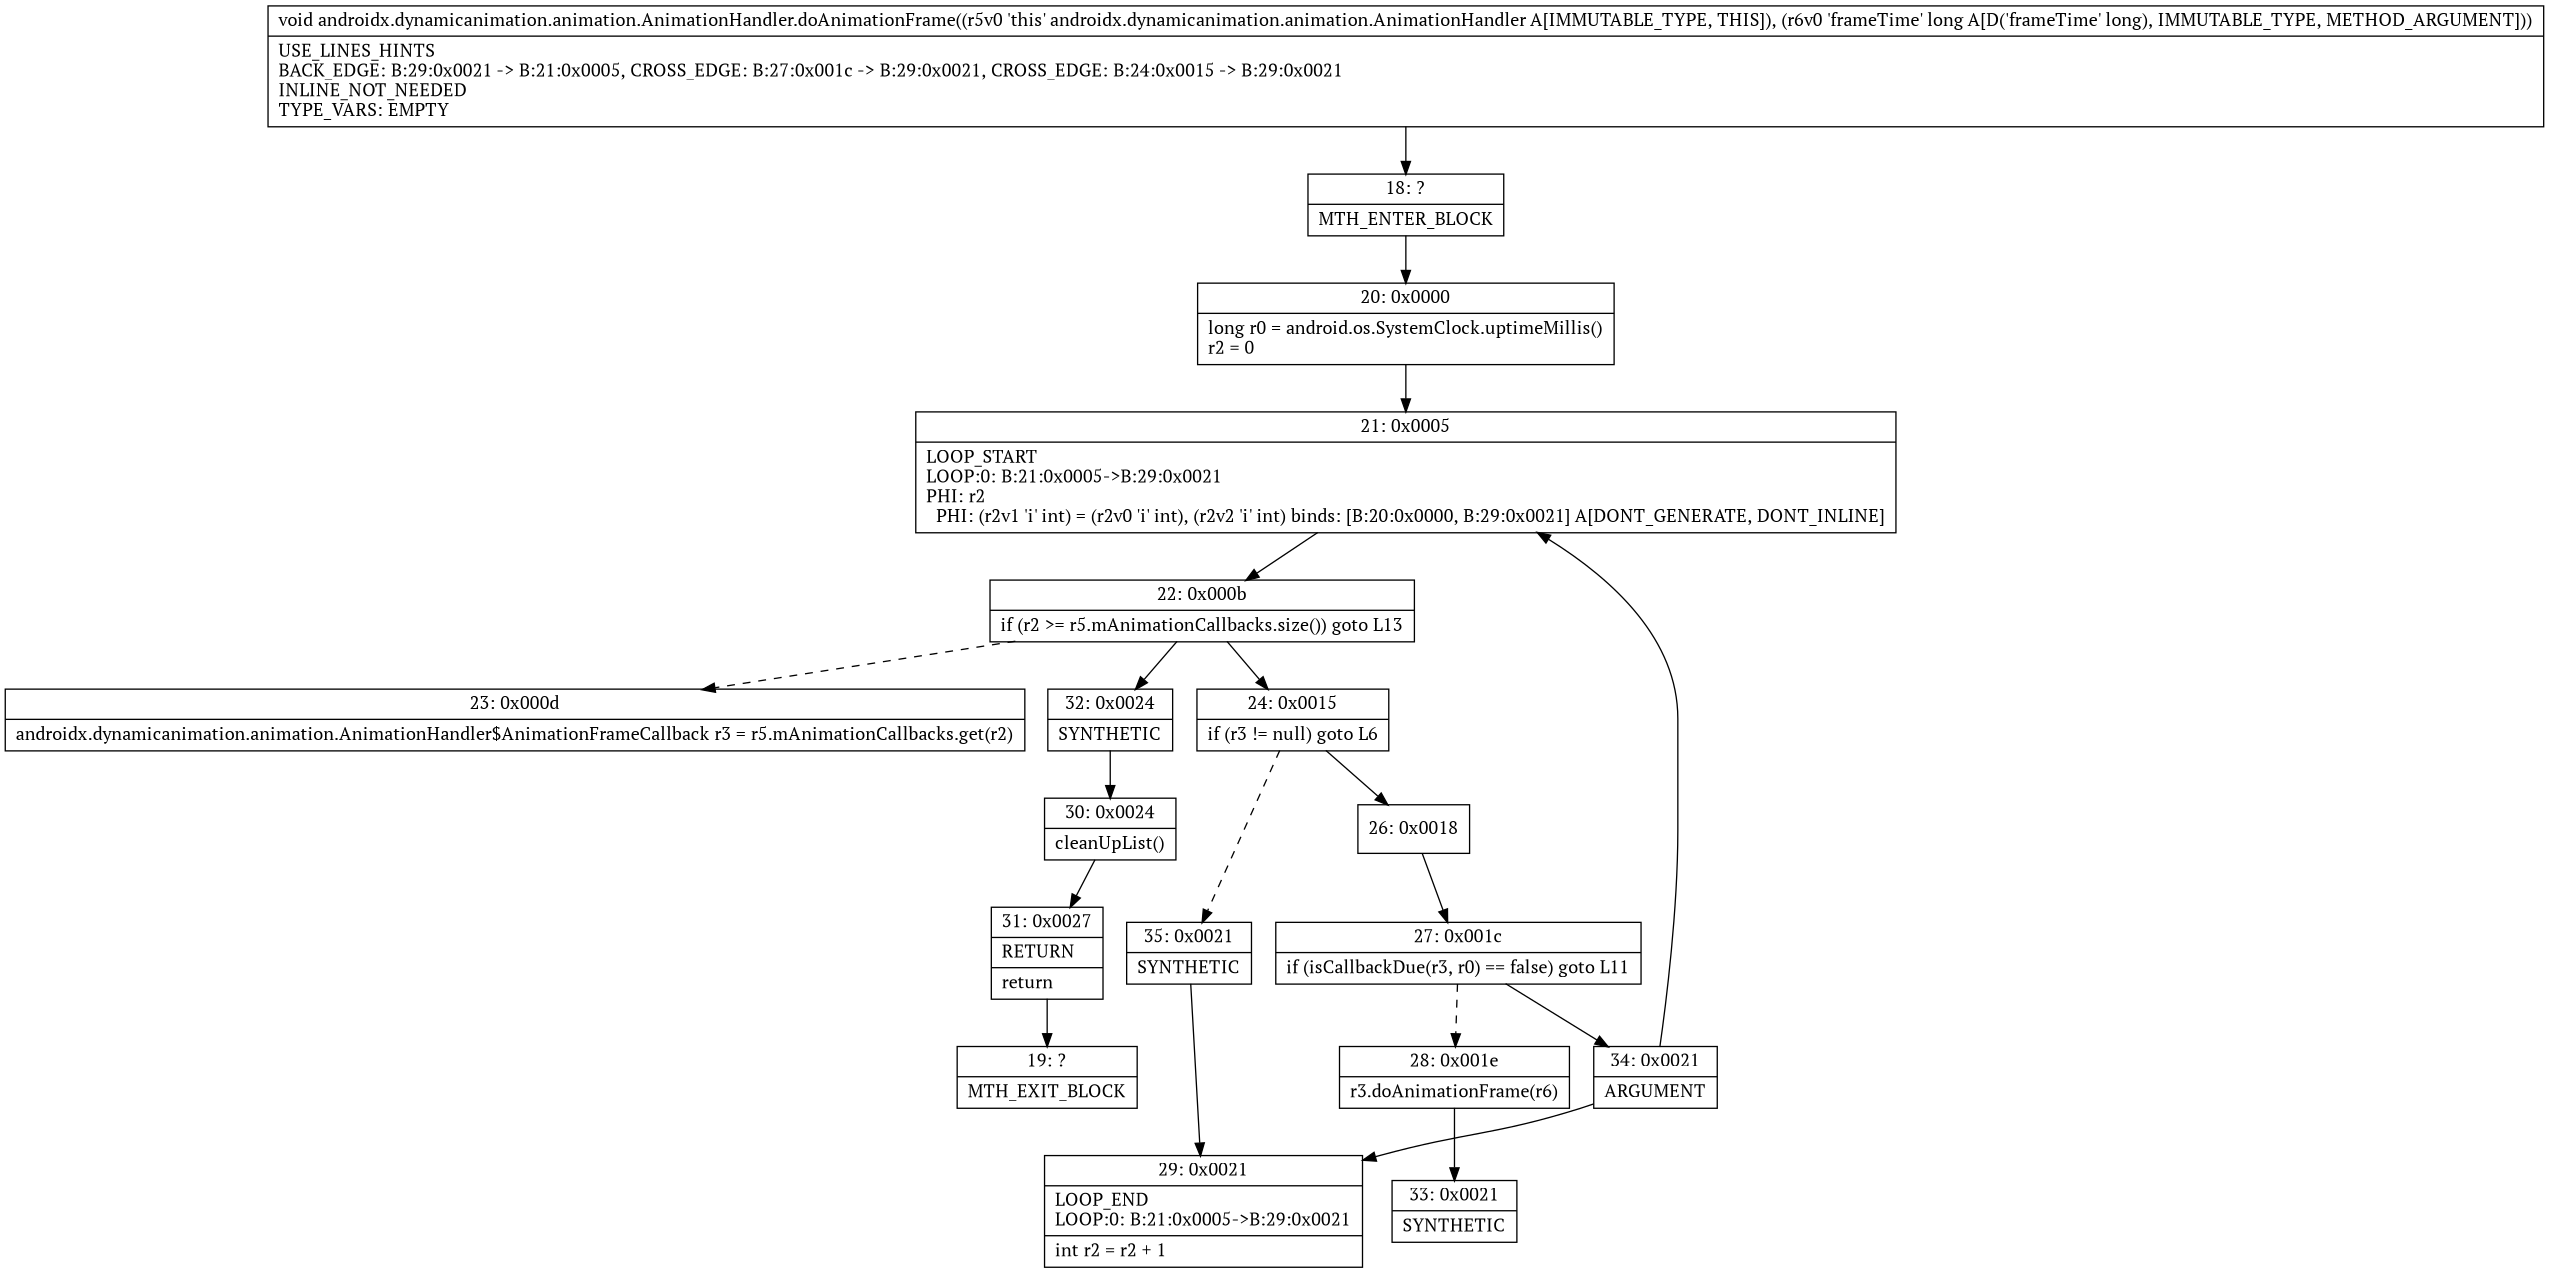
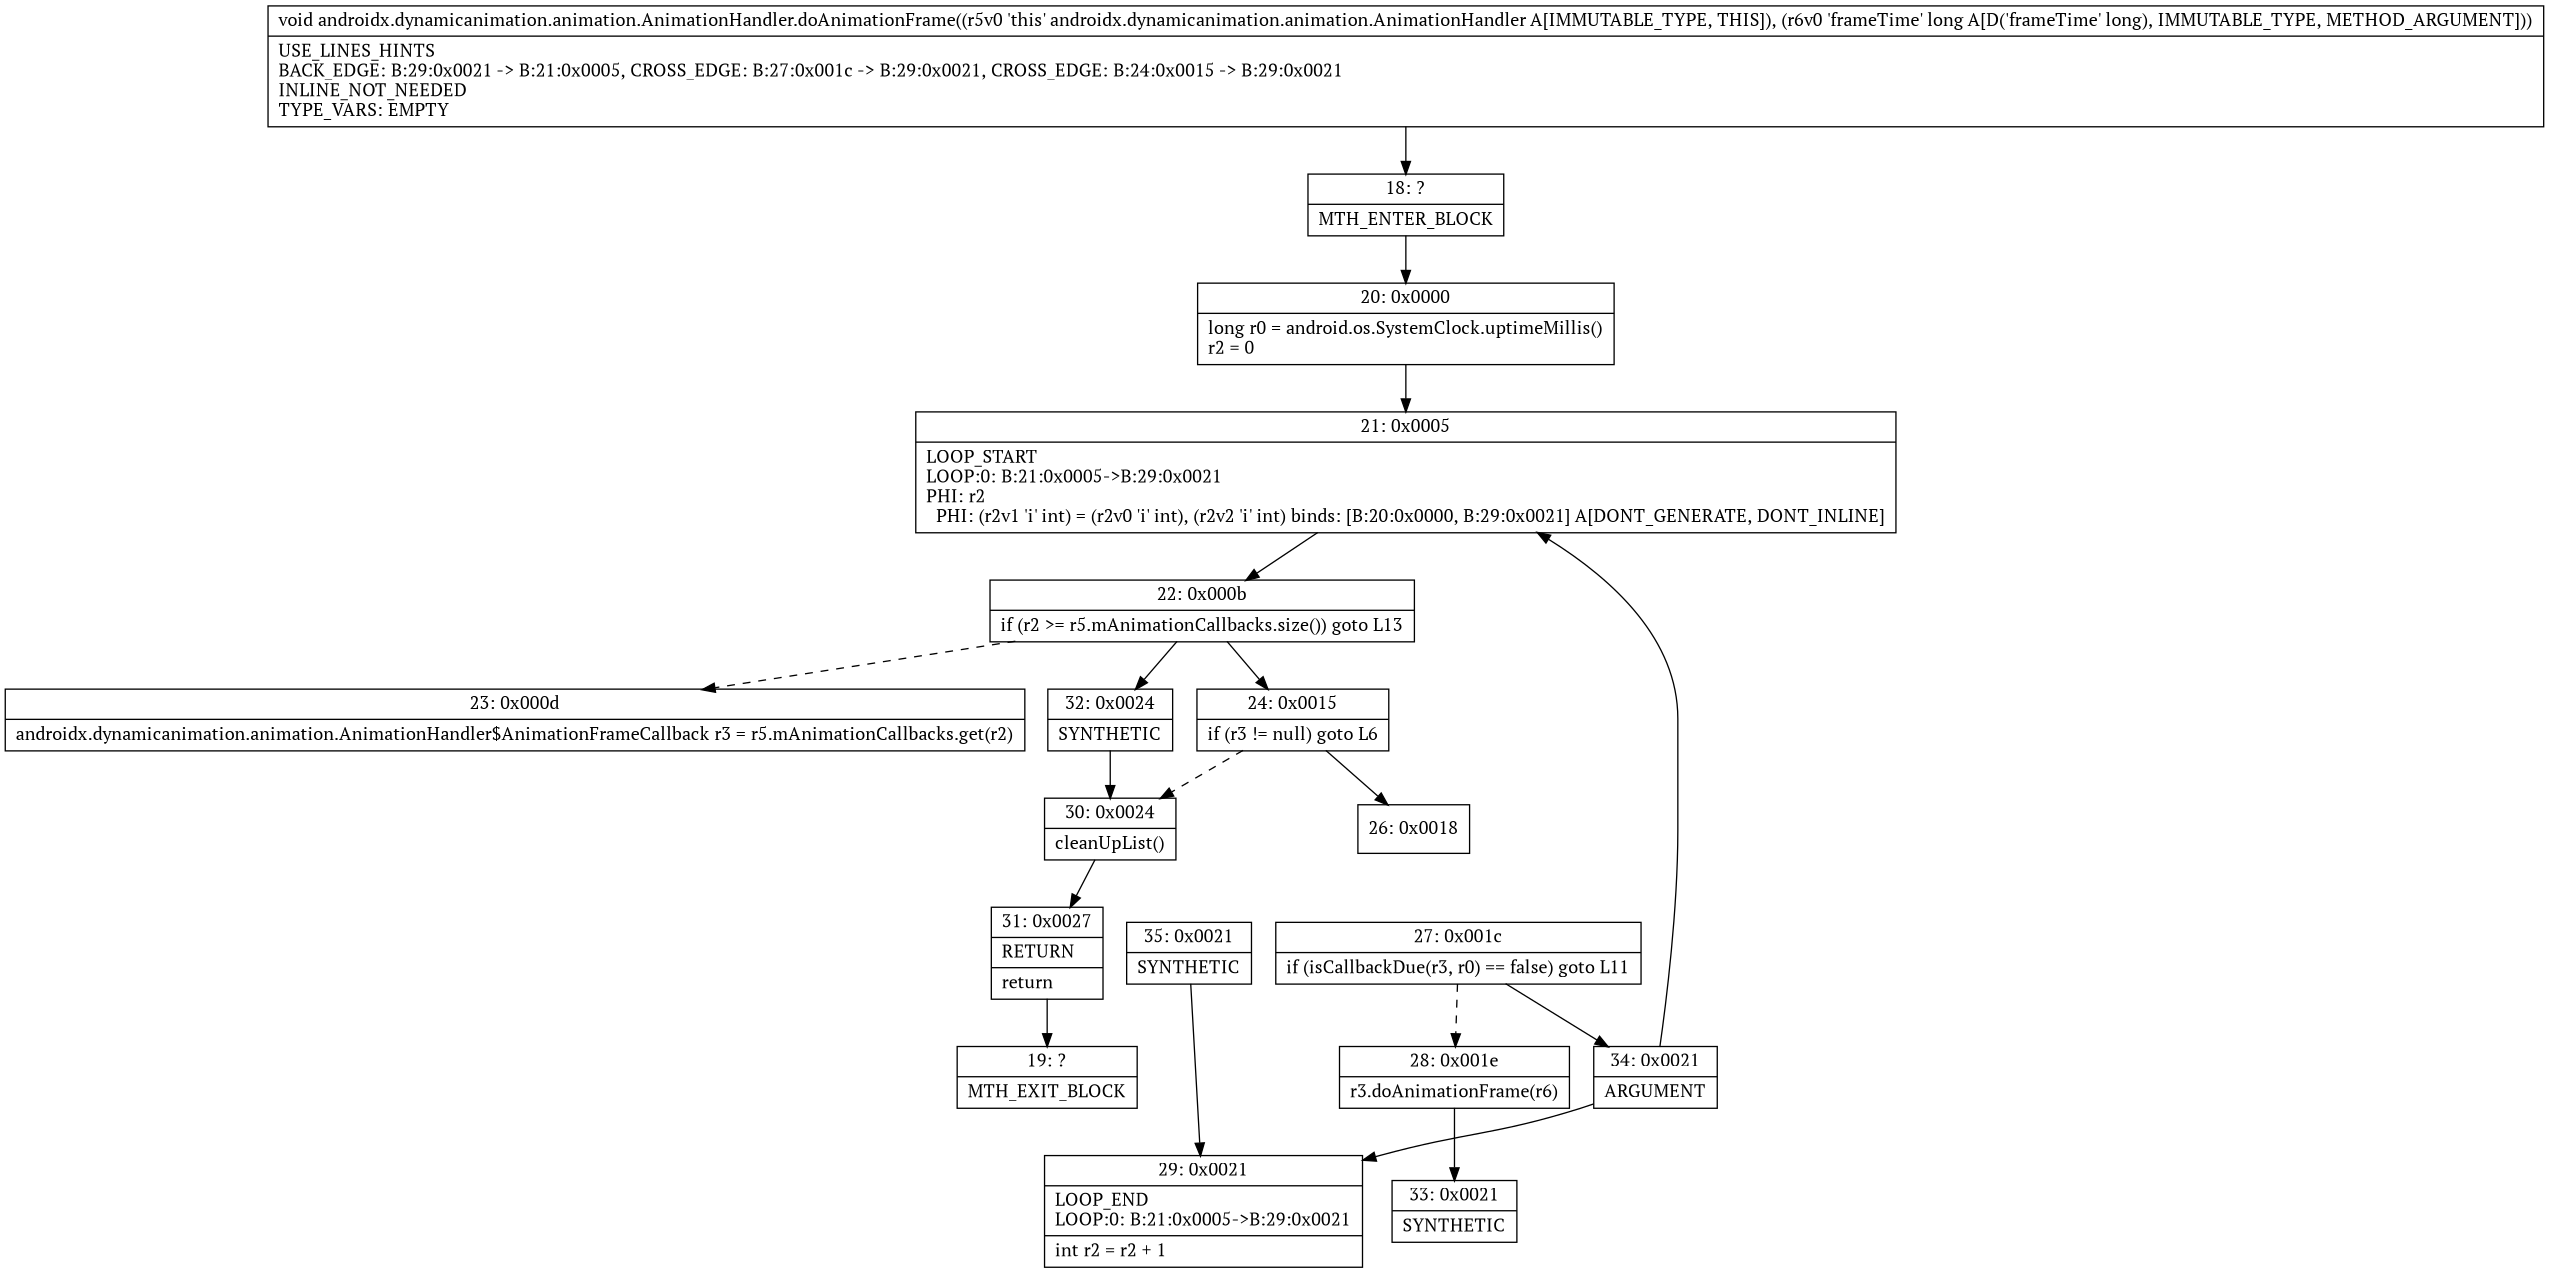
(1244, 831) -> (1207, 771)
(1433, 882) -> none
